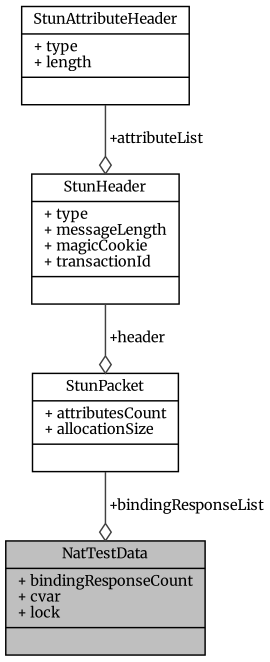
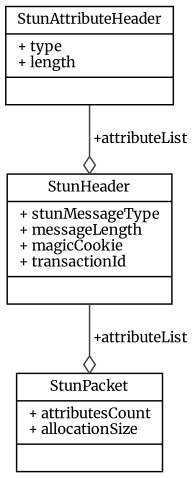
(66, 214) -> (90, 214)
(136, 339) -> (139, 339)
(105, 598) -> none
